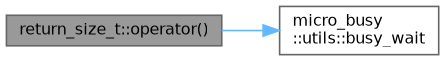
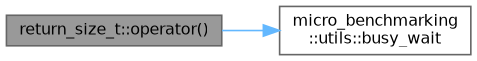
(359, 31) -> (375, 31)
